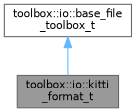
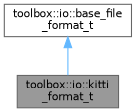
(68, 20) -> (68, 20)
